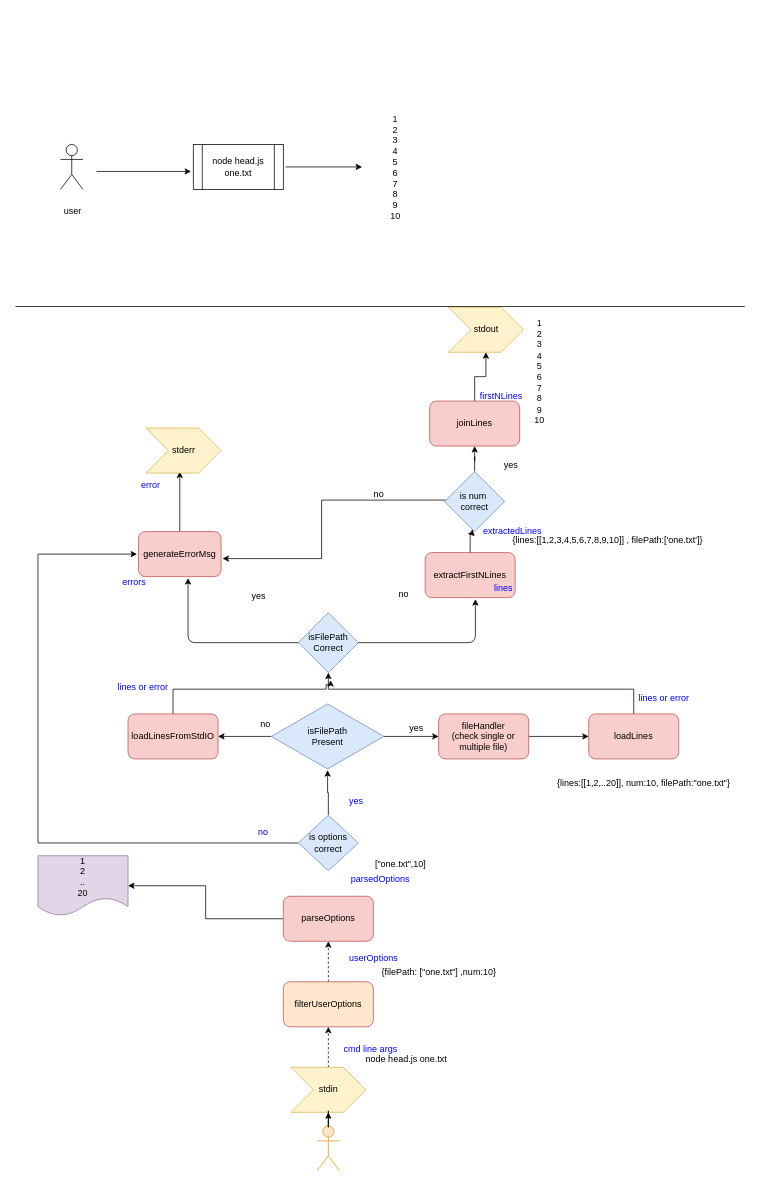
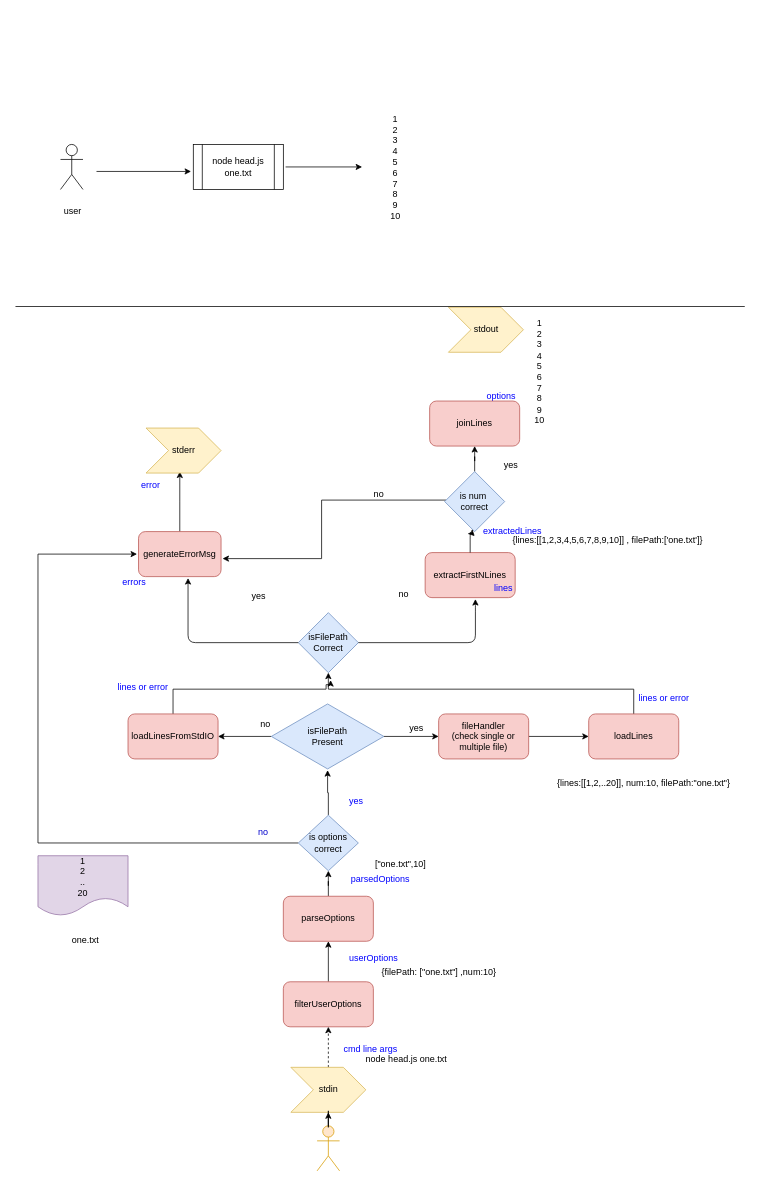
(474, 383) -> none
(501, 396) -> (501, 396)
(206, 904) -> (328, 882)
none -> (85, 940)
(328, 964) -> (328, 964)
(328, 1004) -> (328, 1004)
